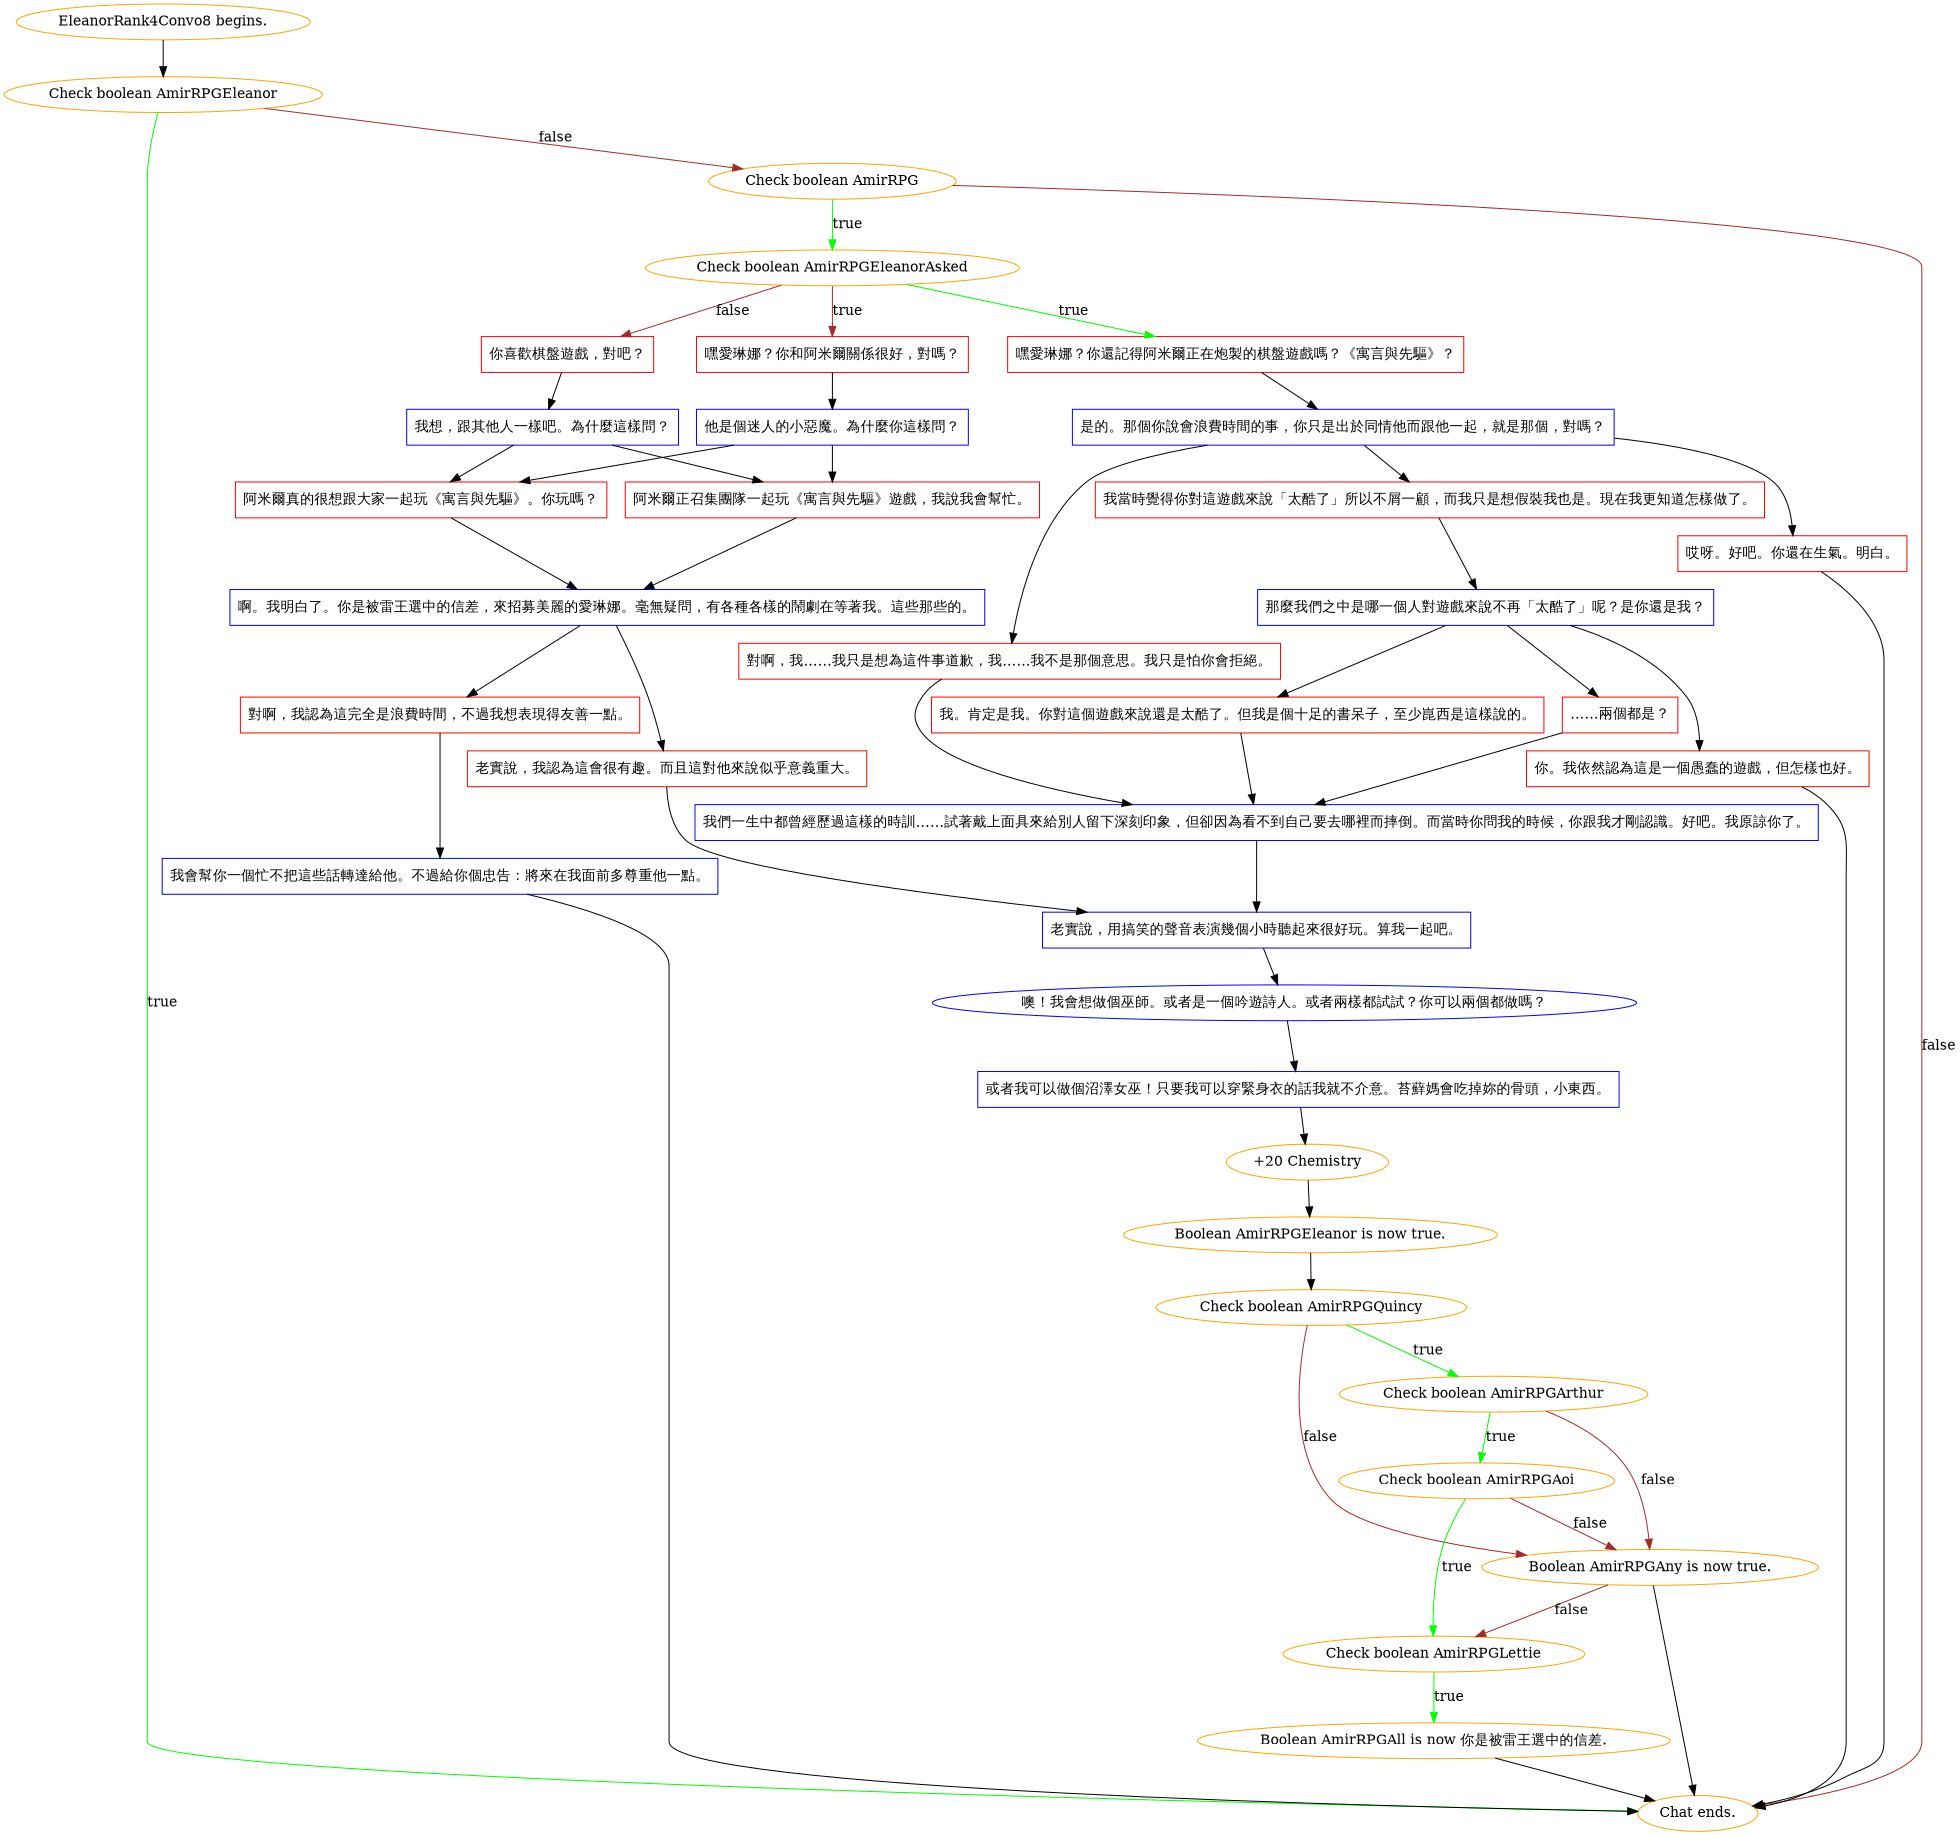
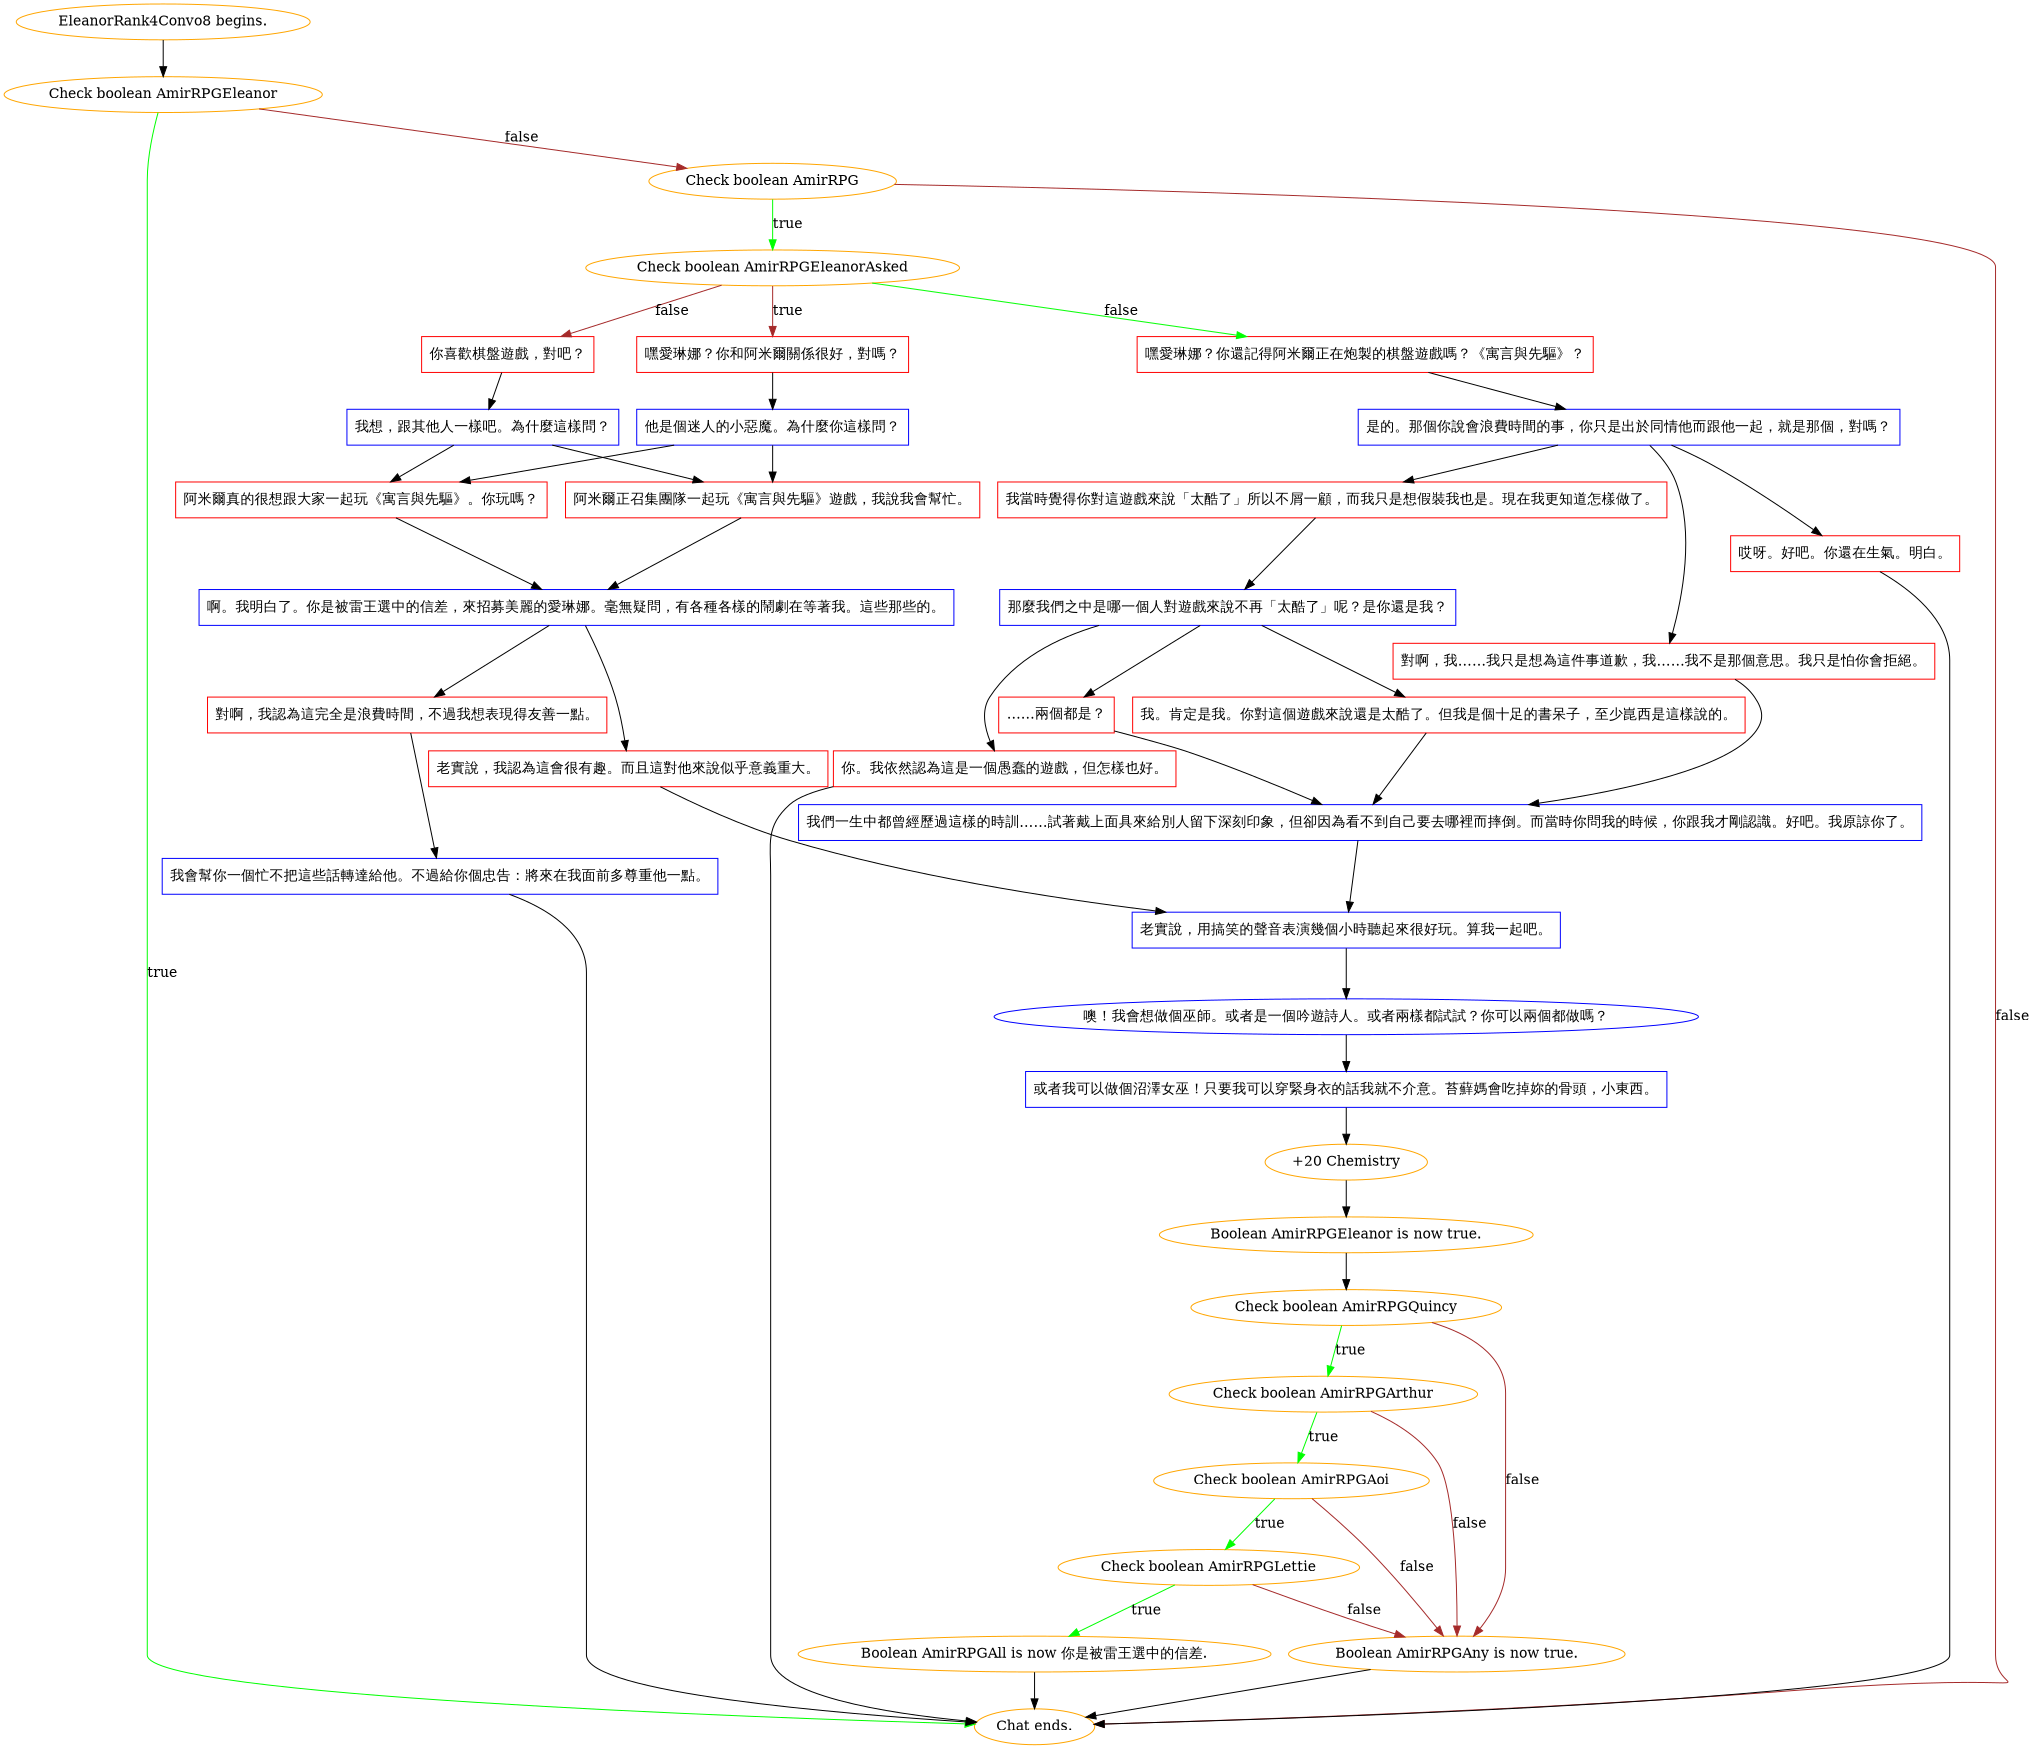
(1074, 311) -> (1121, 311)
(1547, 1609) -> (1324, 1610)
